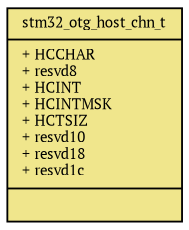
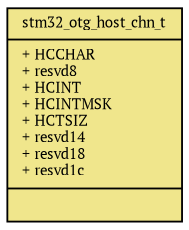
(54, 138) -> (54, 138)
